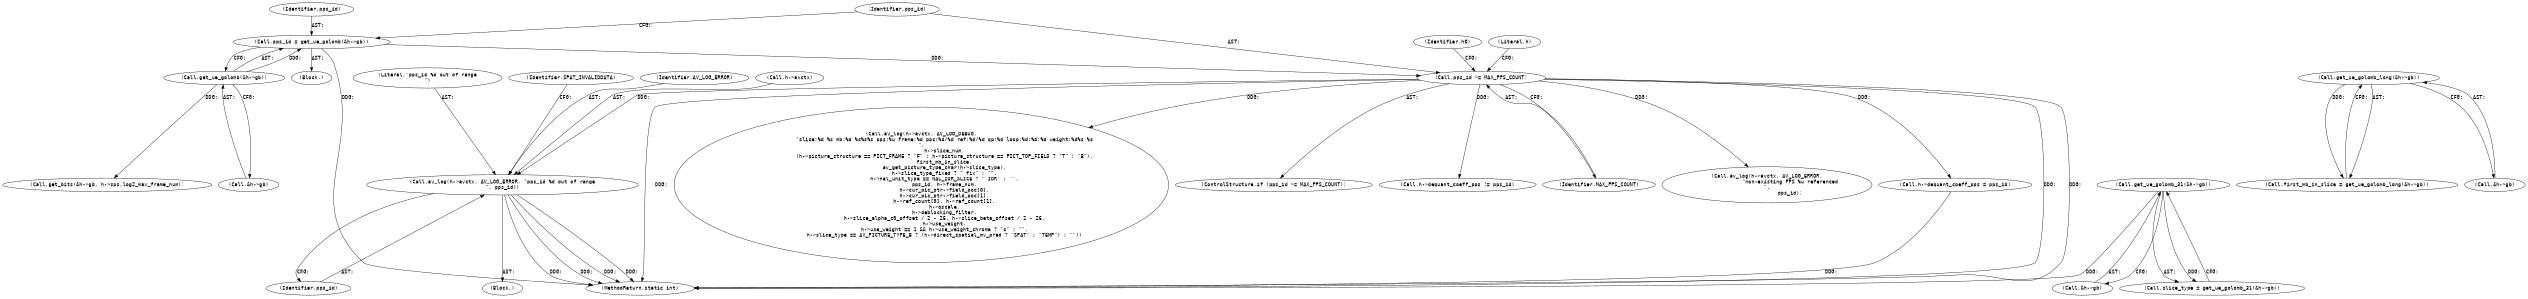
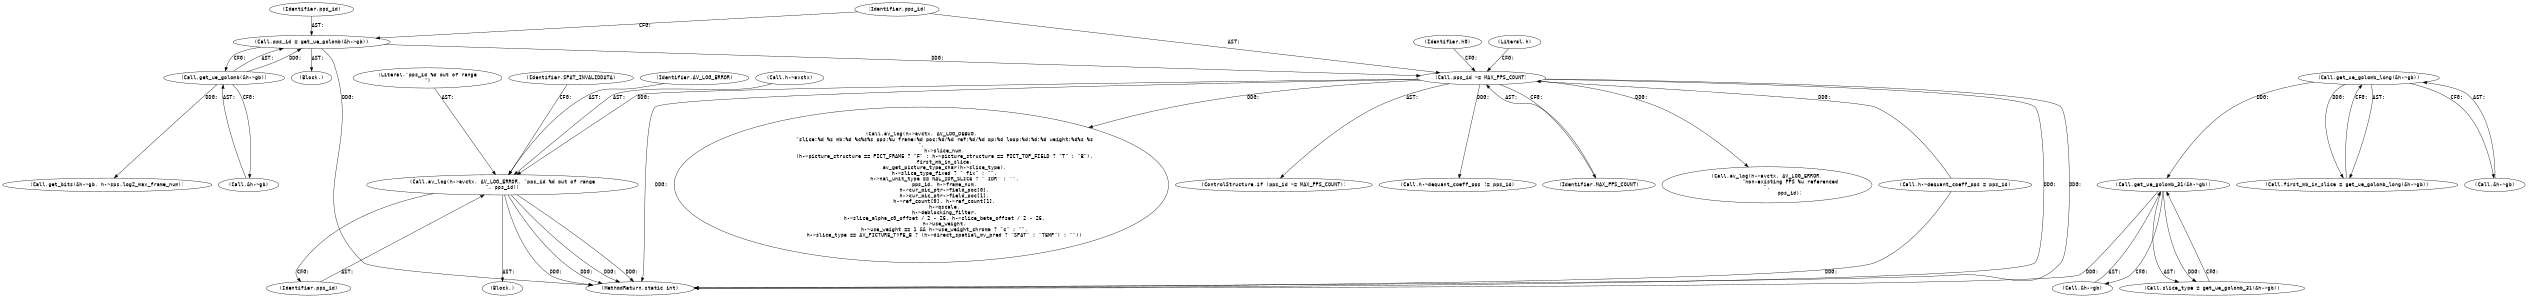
(1794, 88) -> (1761, 95)
none -> (2229, 110)
